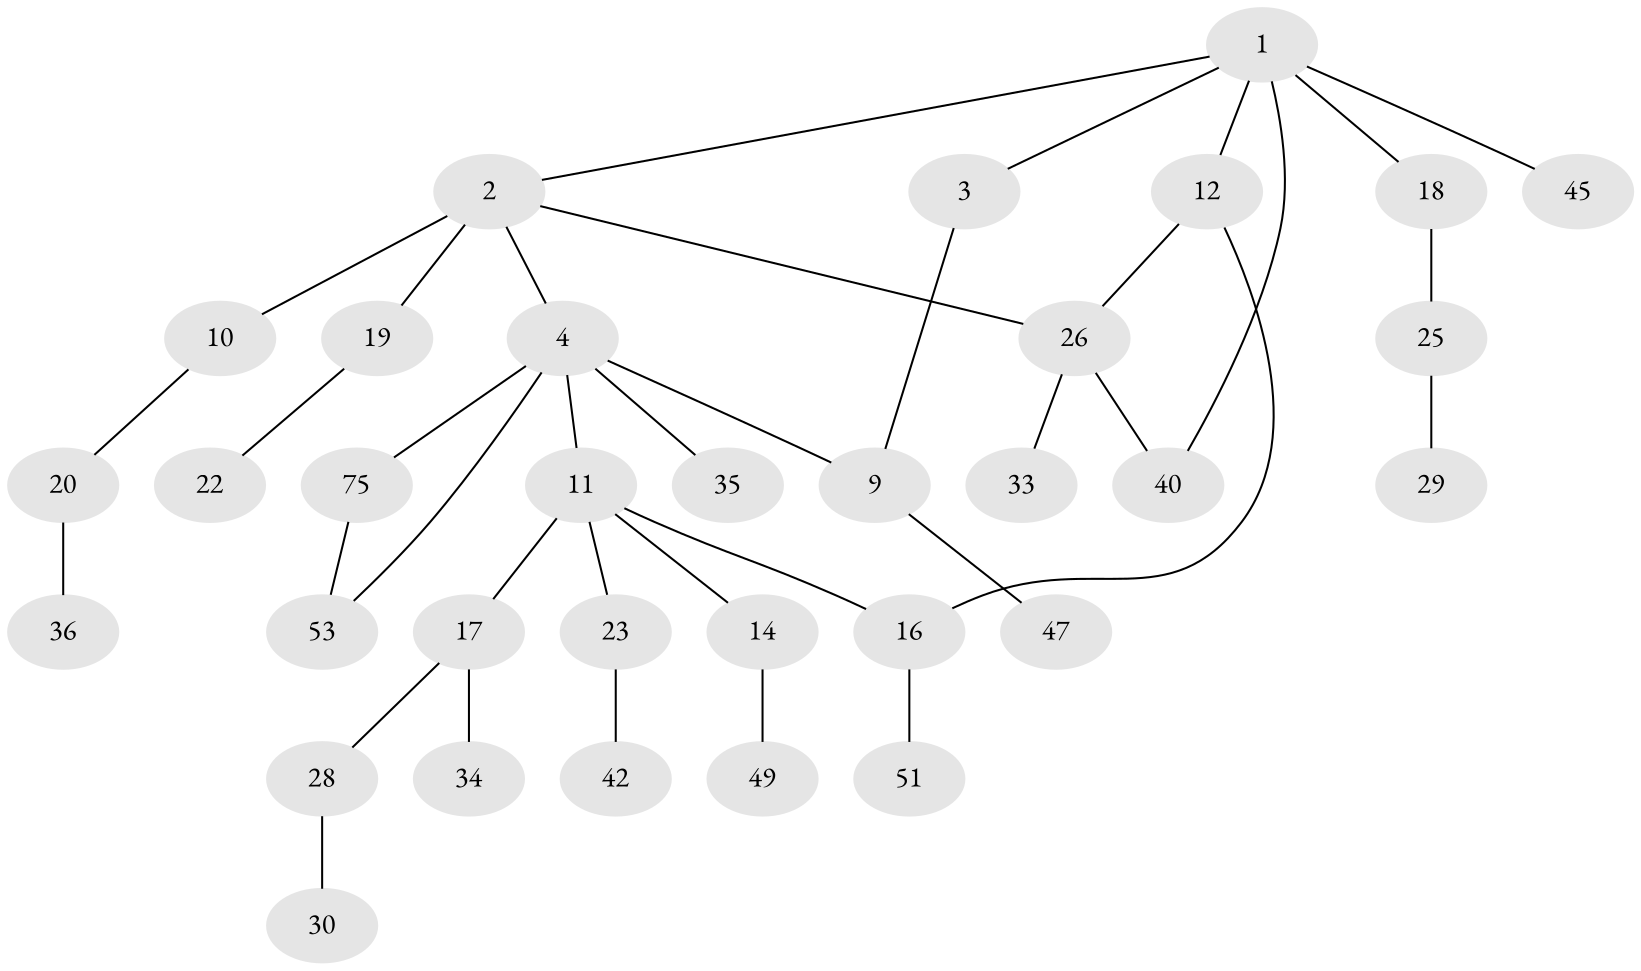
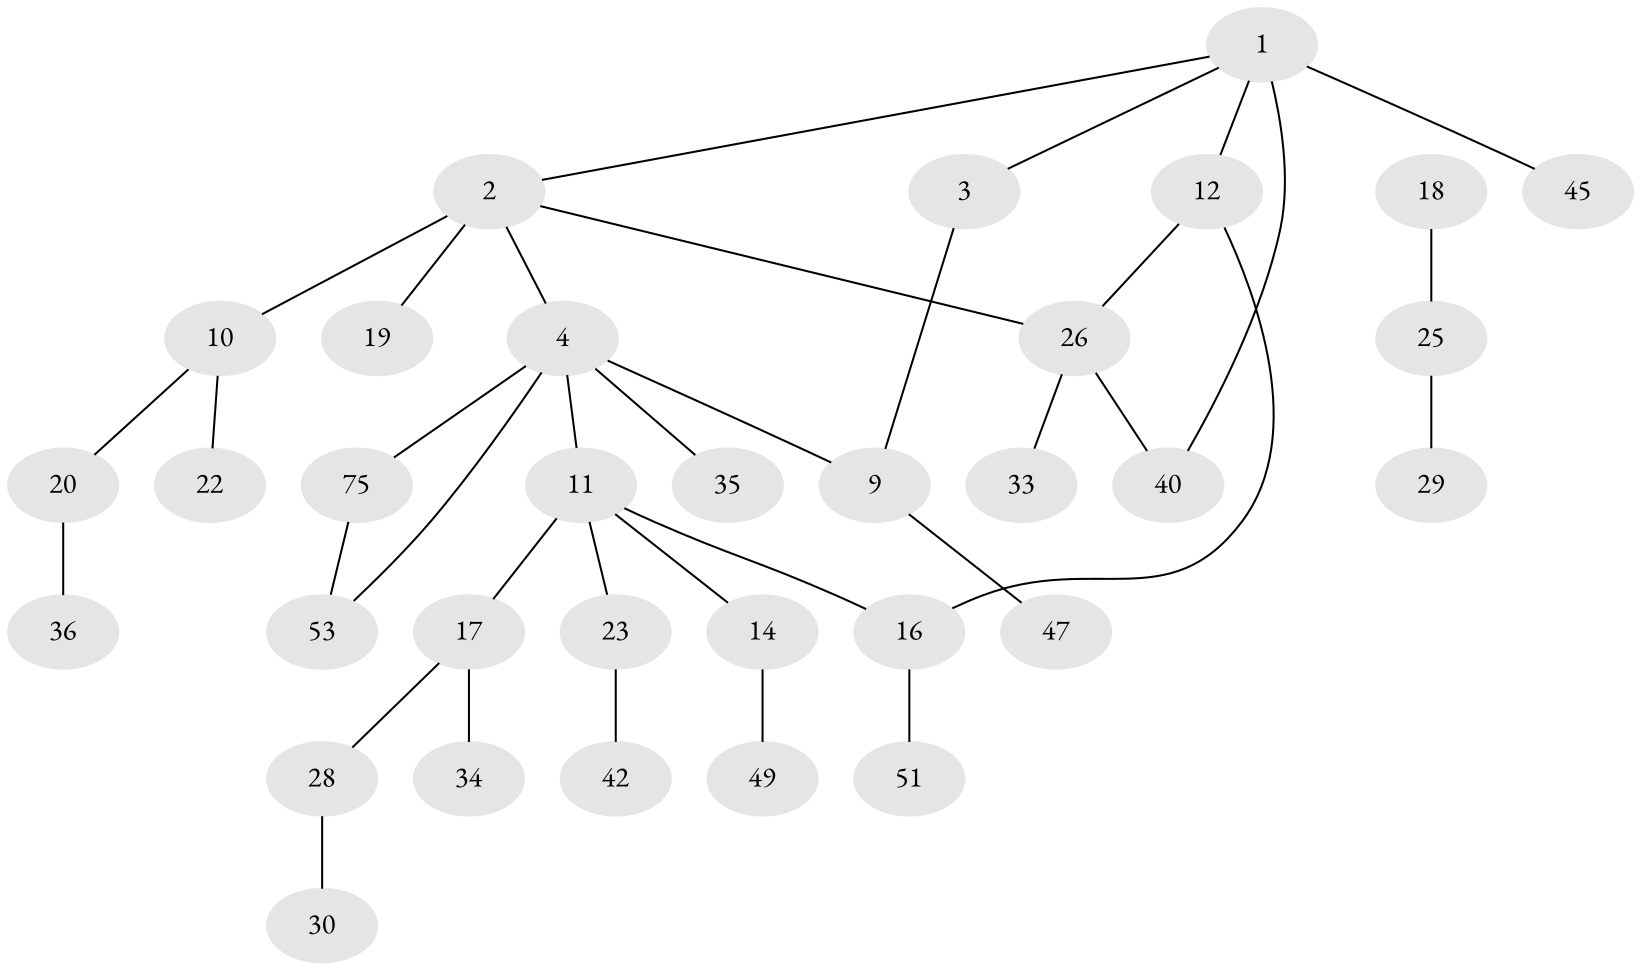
(1347, 119) -> none
(293, 412) -> (215, 412)
